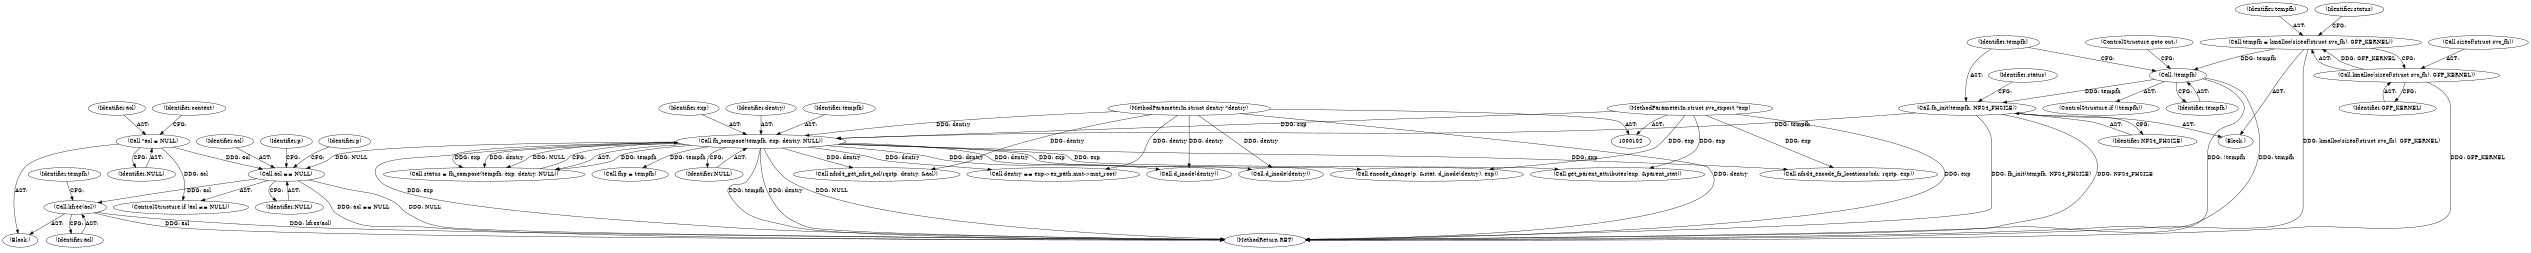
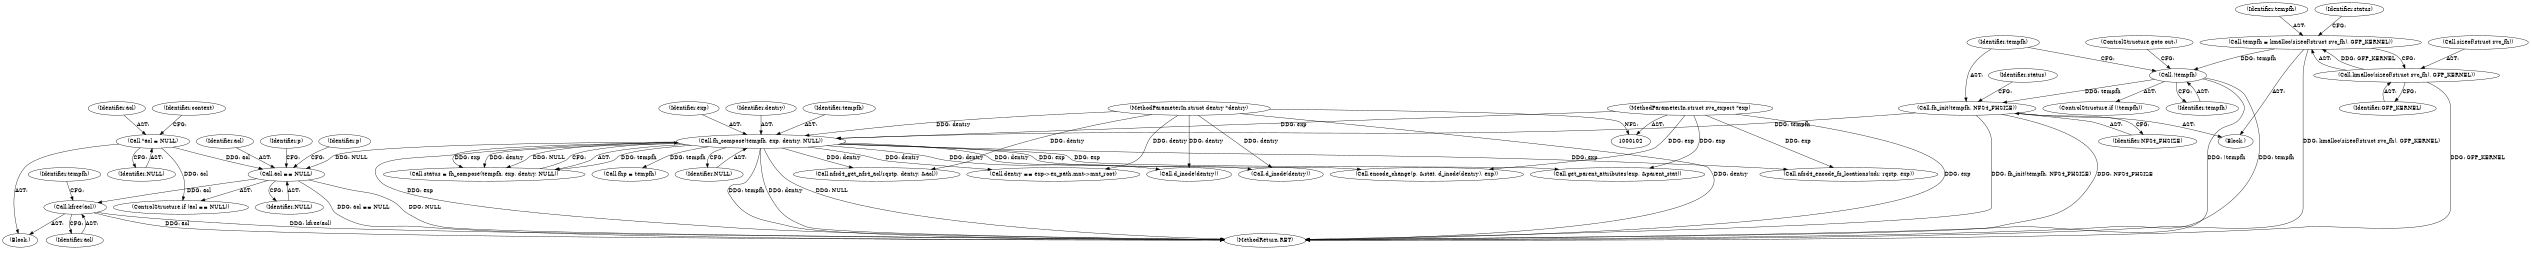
(1632, 125) -> (1632, 125)
